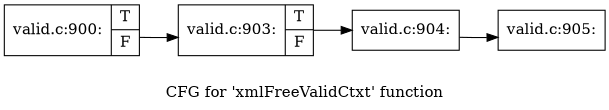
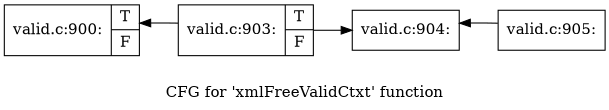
(153, 38) -> (164, 23)
(473, 38) -> (484, 23)
